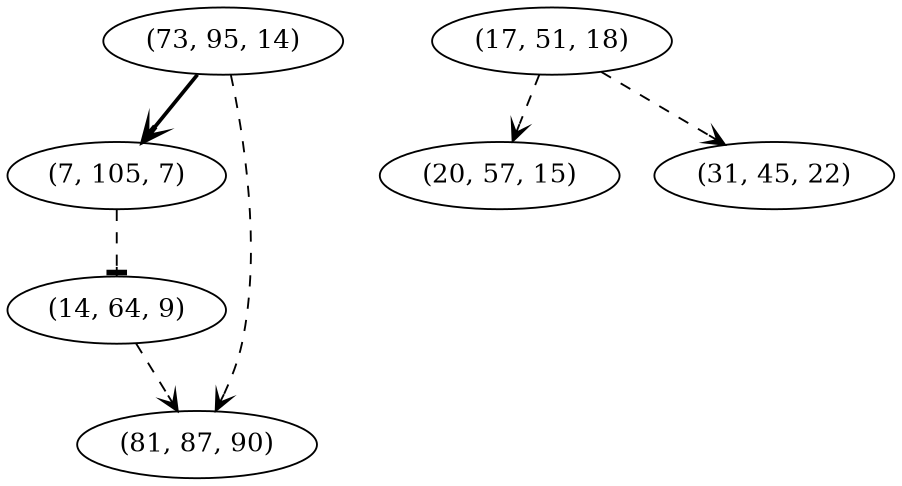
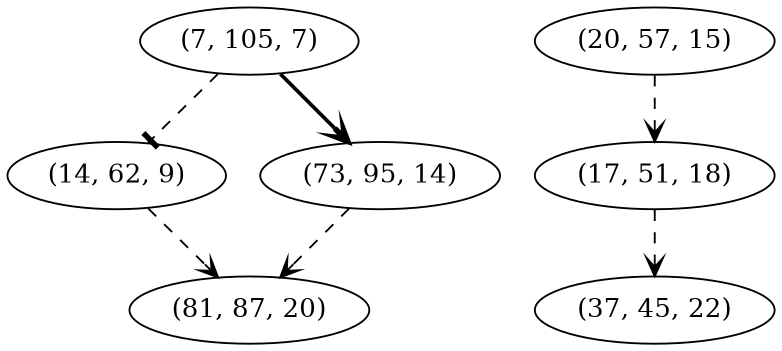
(530, 99) -> (655, 99)
(176, 101) -> (308, 102)
(774, 176) -> (655, 310)
(117, 310) -> (117, 176)
(197, 445) -> (249, 310)
